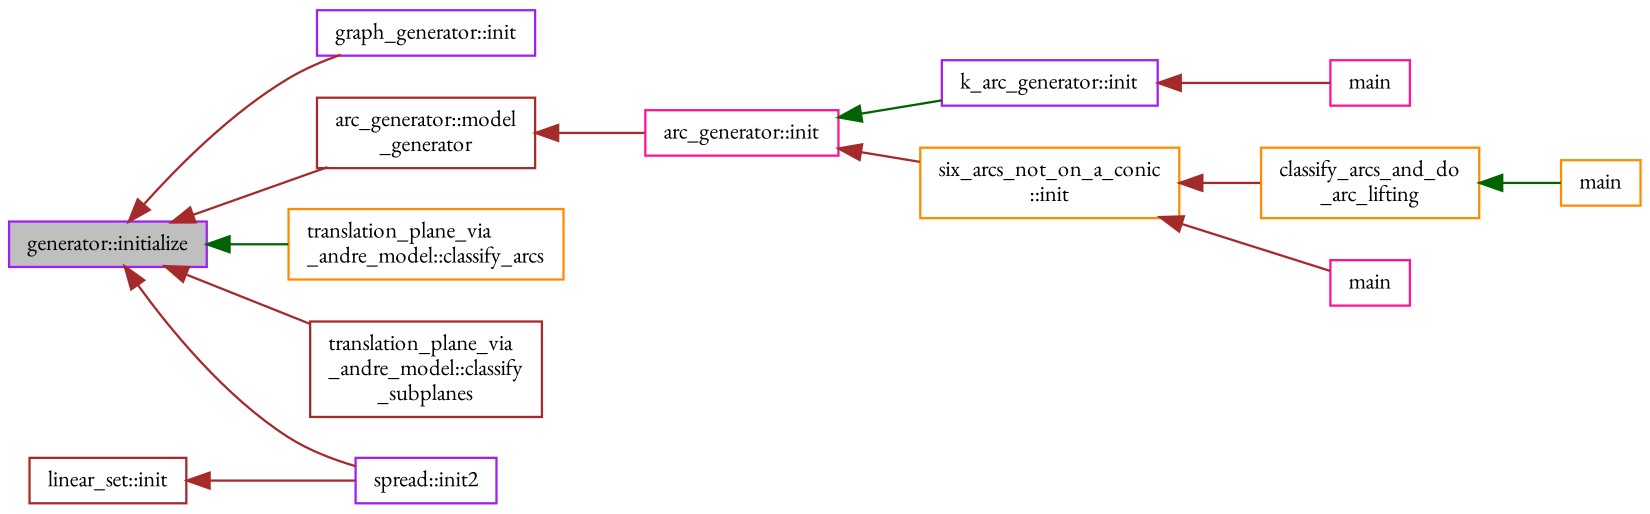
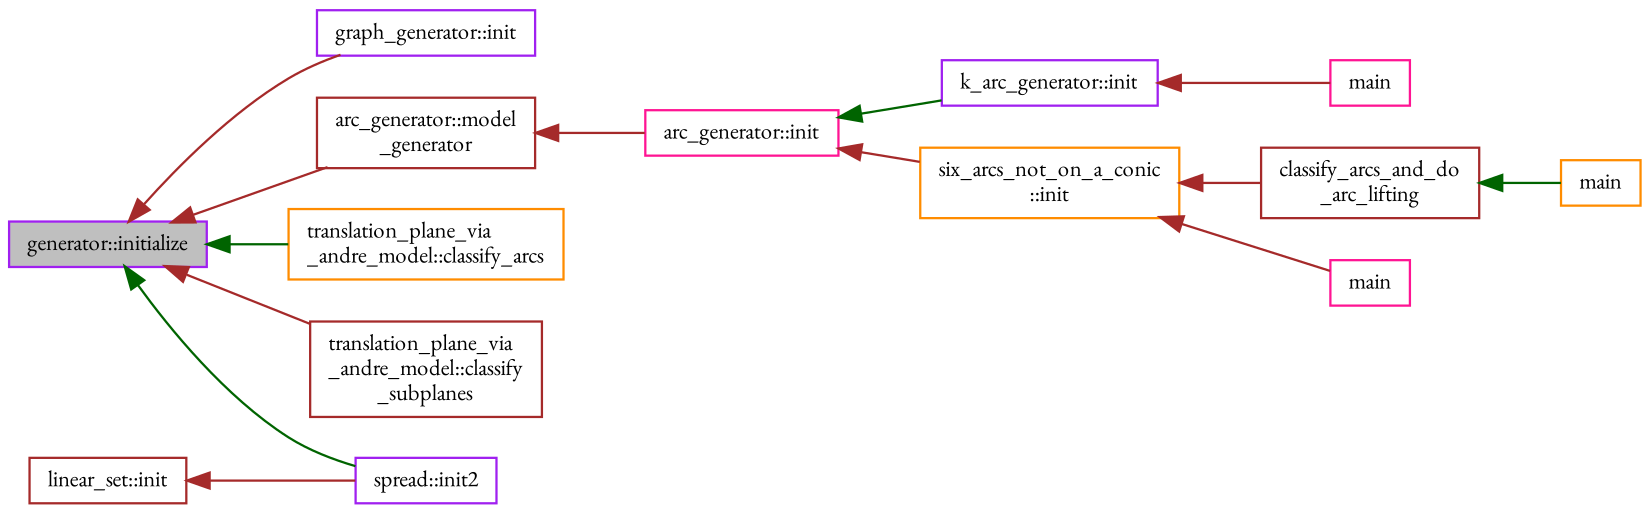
(1370, 183) -> (1370, 183)
(233, 393) -> (233, 393)
